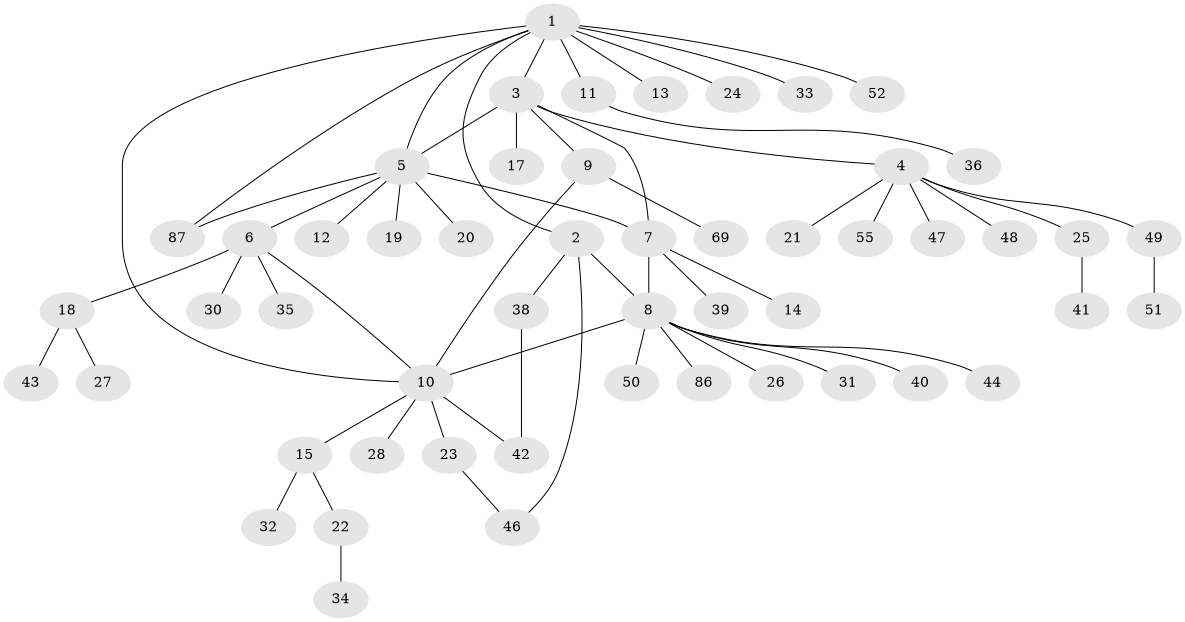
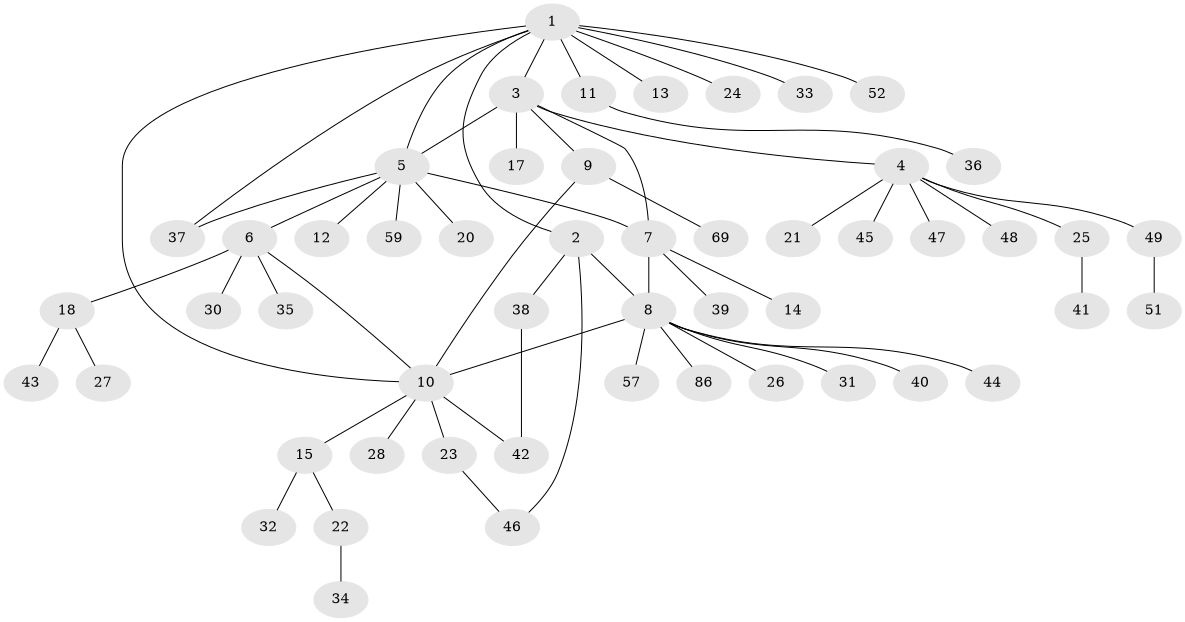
(177, 239) -> (177, 239)
(394, 239) -> (394, 239)
(865, 239) -> (865, 239)
(632, 383) -> (632, 383)
